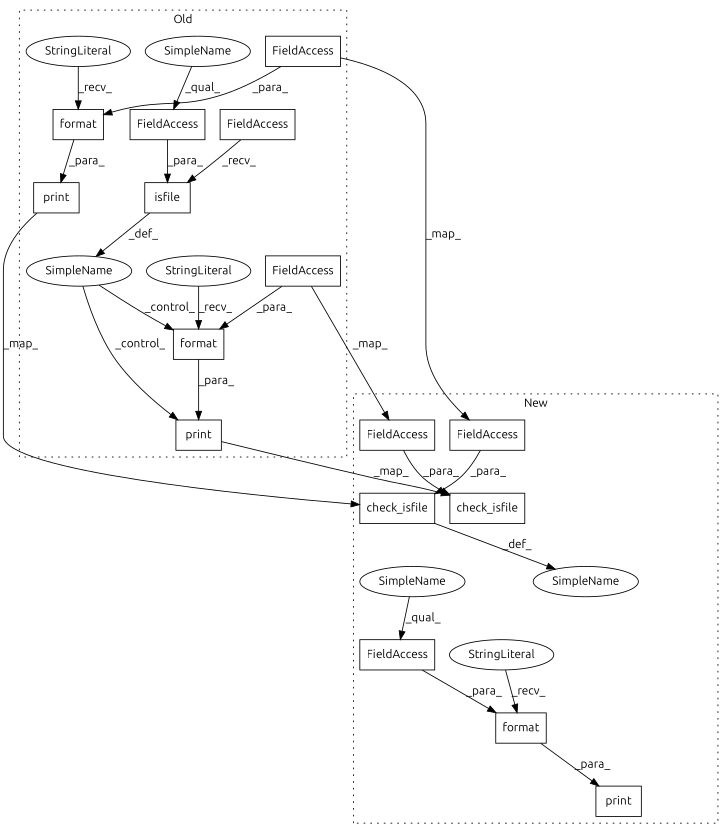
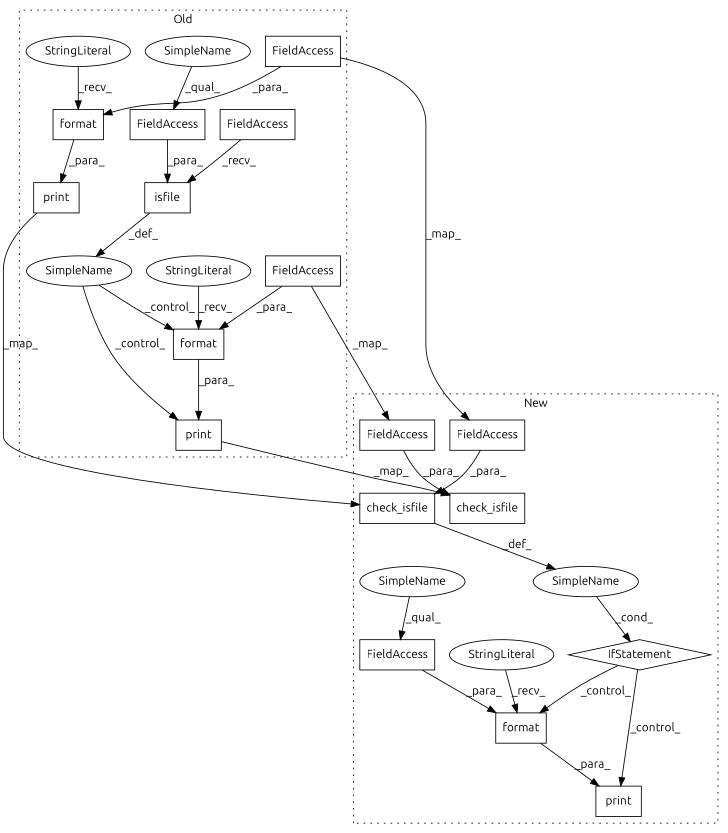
none -> (640, 655)
